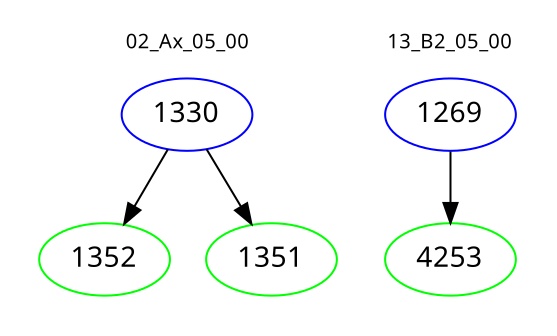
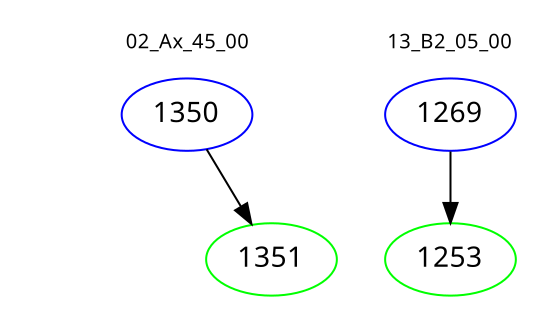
(188, 43) -> (188, 43)
(187, 115) -> (187, 115)
(105, 259) -> none
(450, 259) -> (450, 259)
